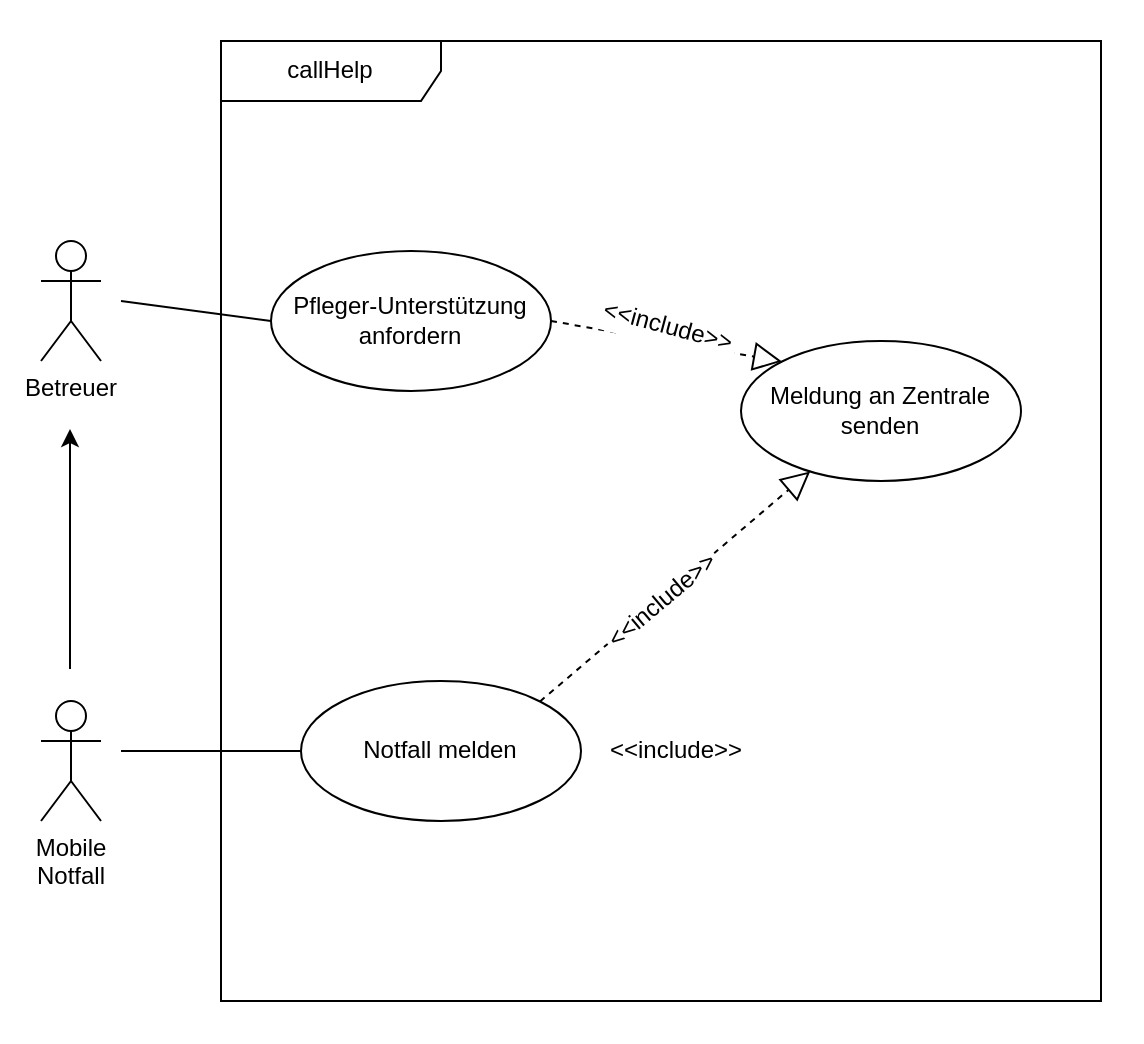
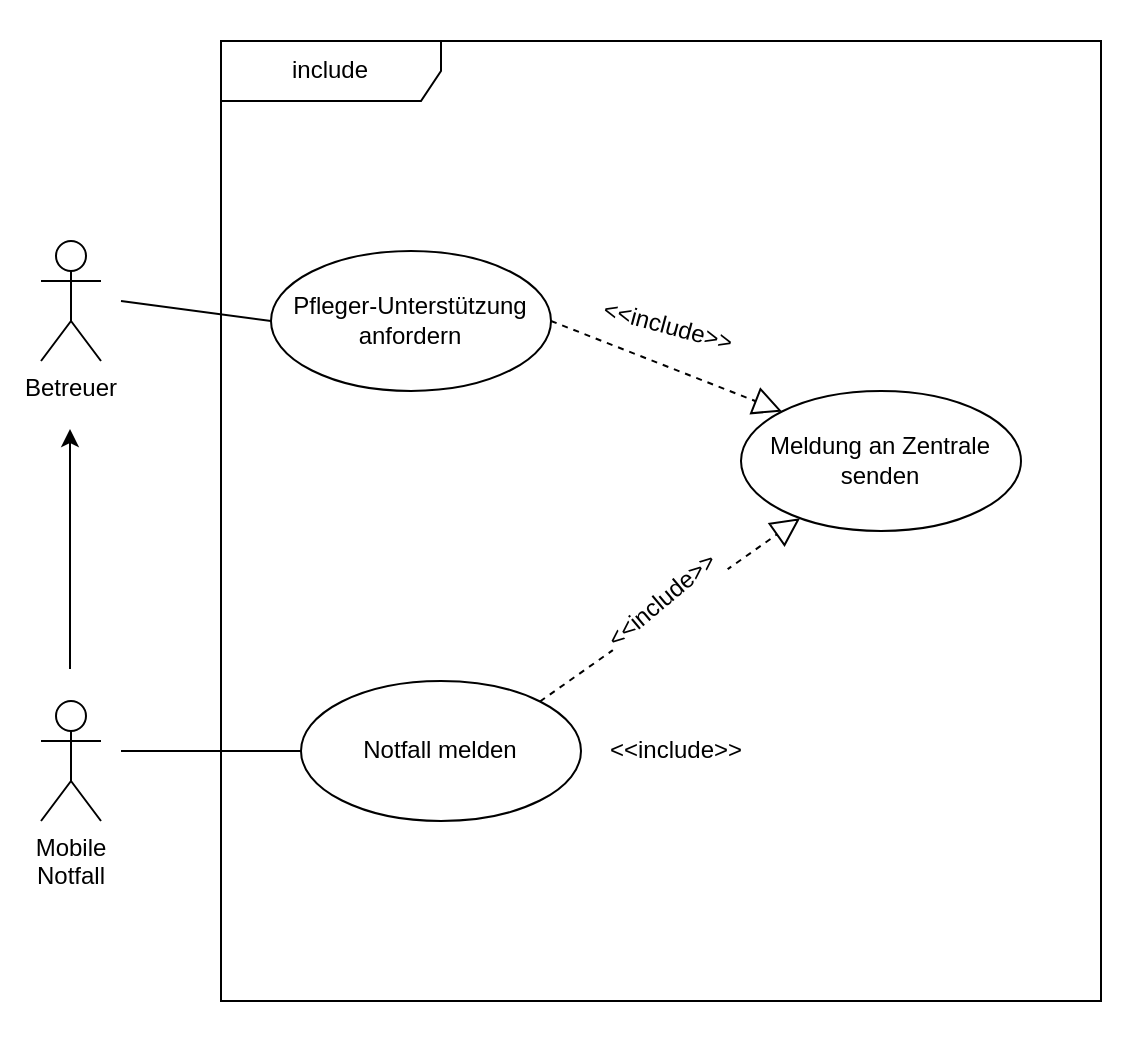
(331, 71) -> (331, 71)
(881, 411) -> (881, 461)
